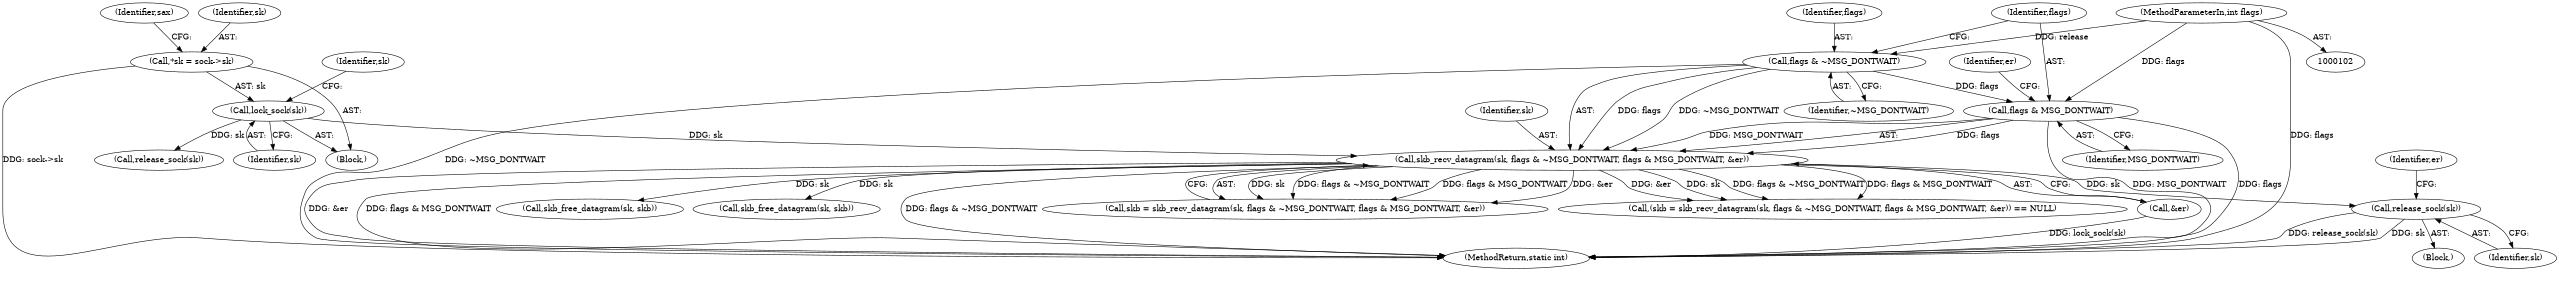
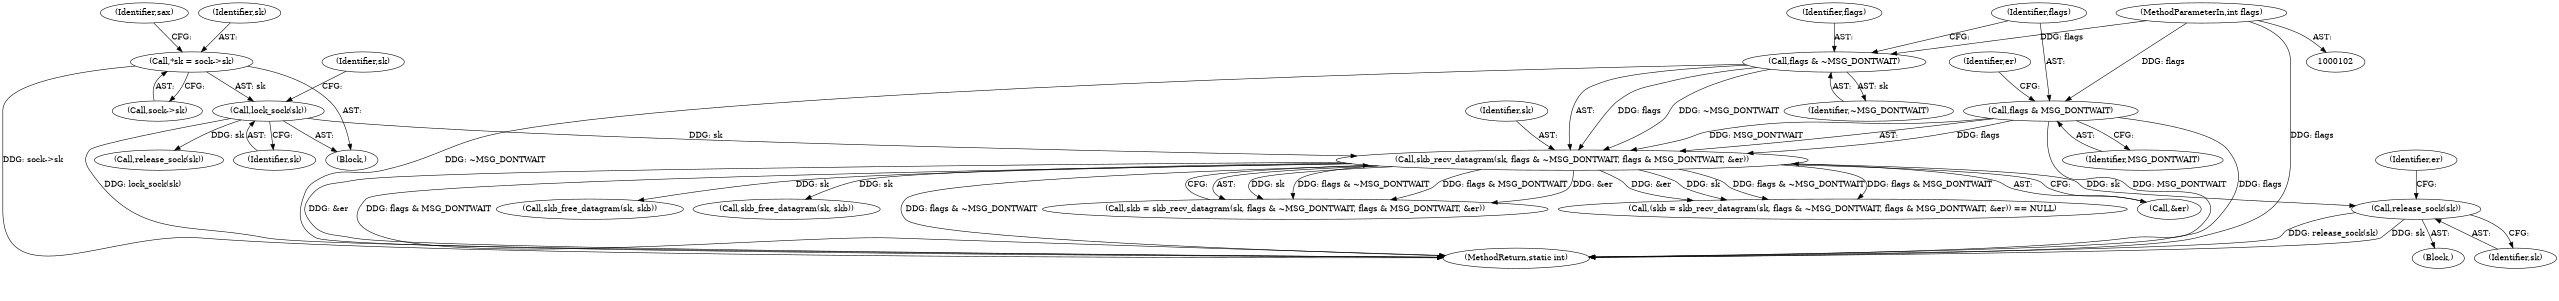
(2062, 38) -> (2062, 38)
(1940, 86) -> none
(1873, 87) -> (1873, 87)
none -> (157, 111)
(1872, 247) -> (286, 239)
